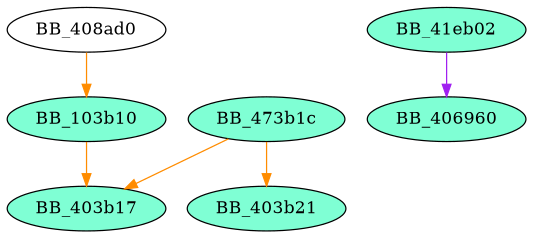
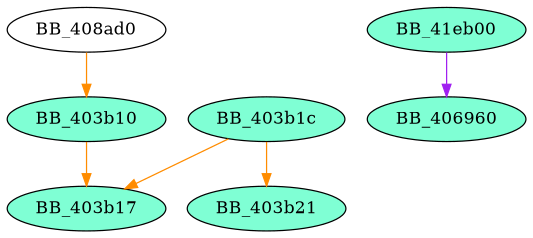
(447, 30) -> (447, 30)
(87, 119) -> (87, 119)
(267, 119) -> (267, 119)
